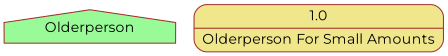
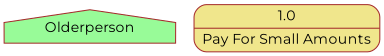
(319, 40) -> (287, 40)
